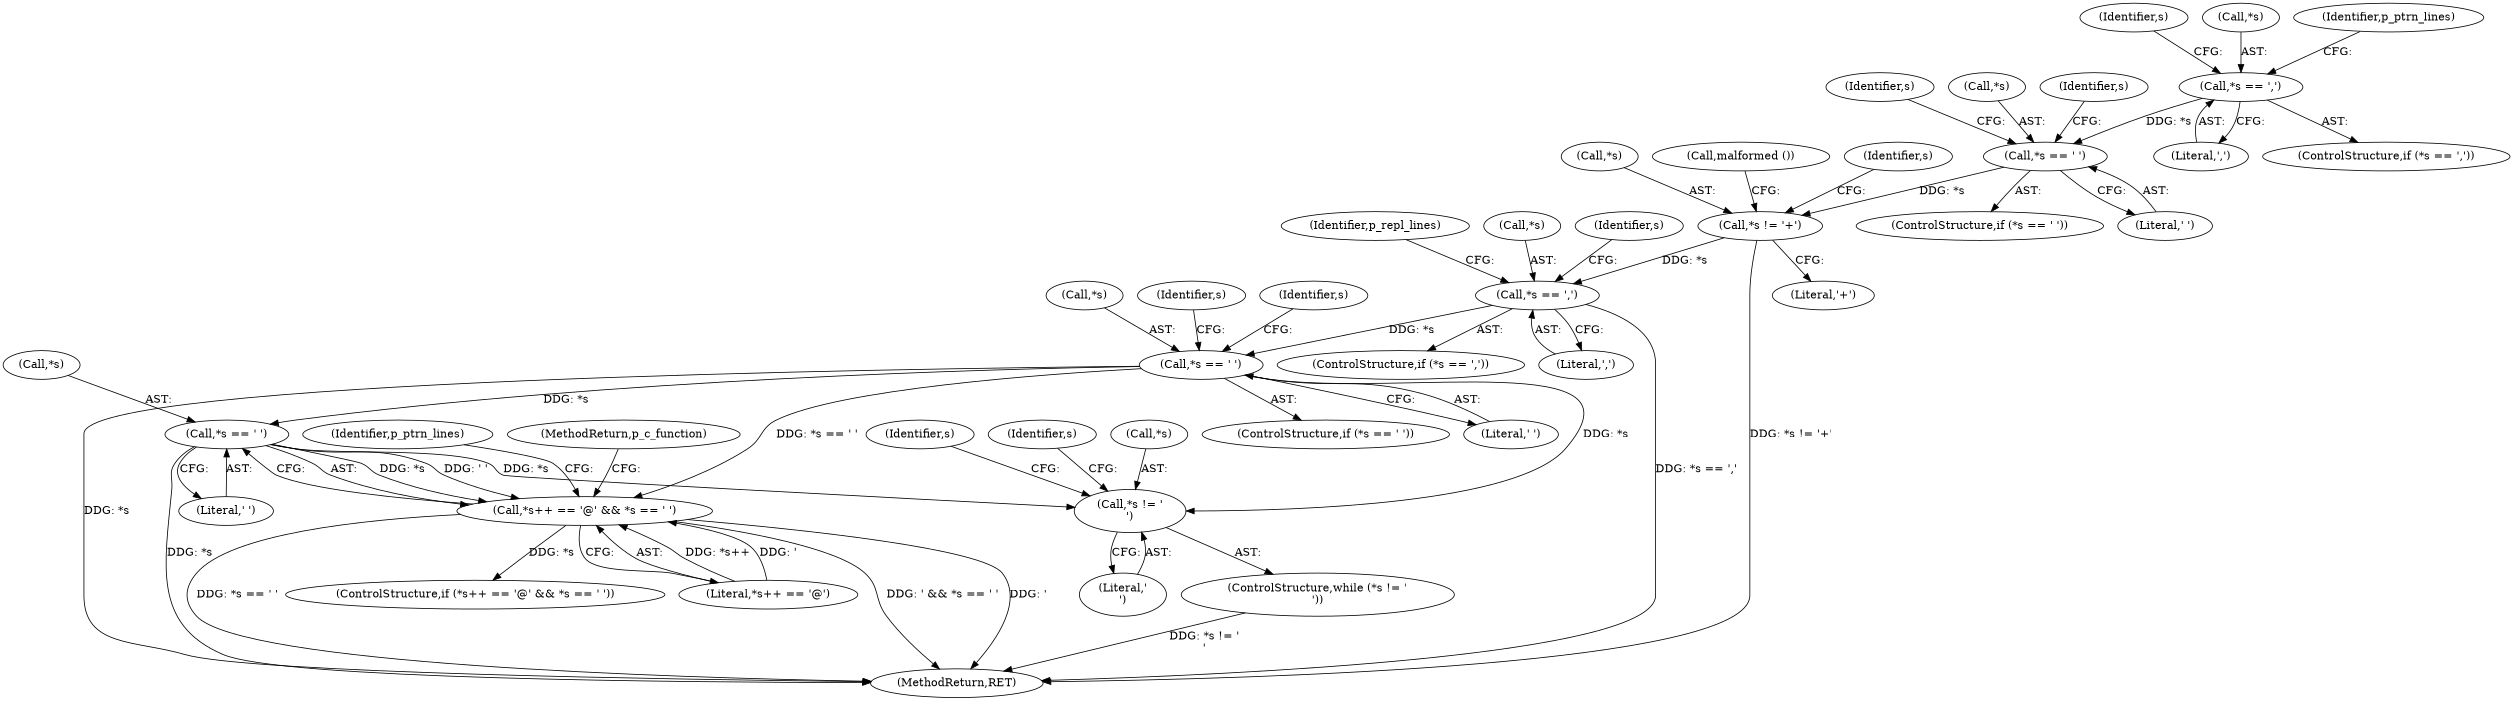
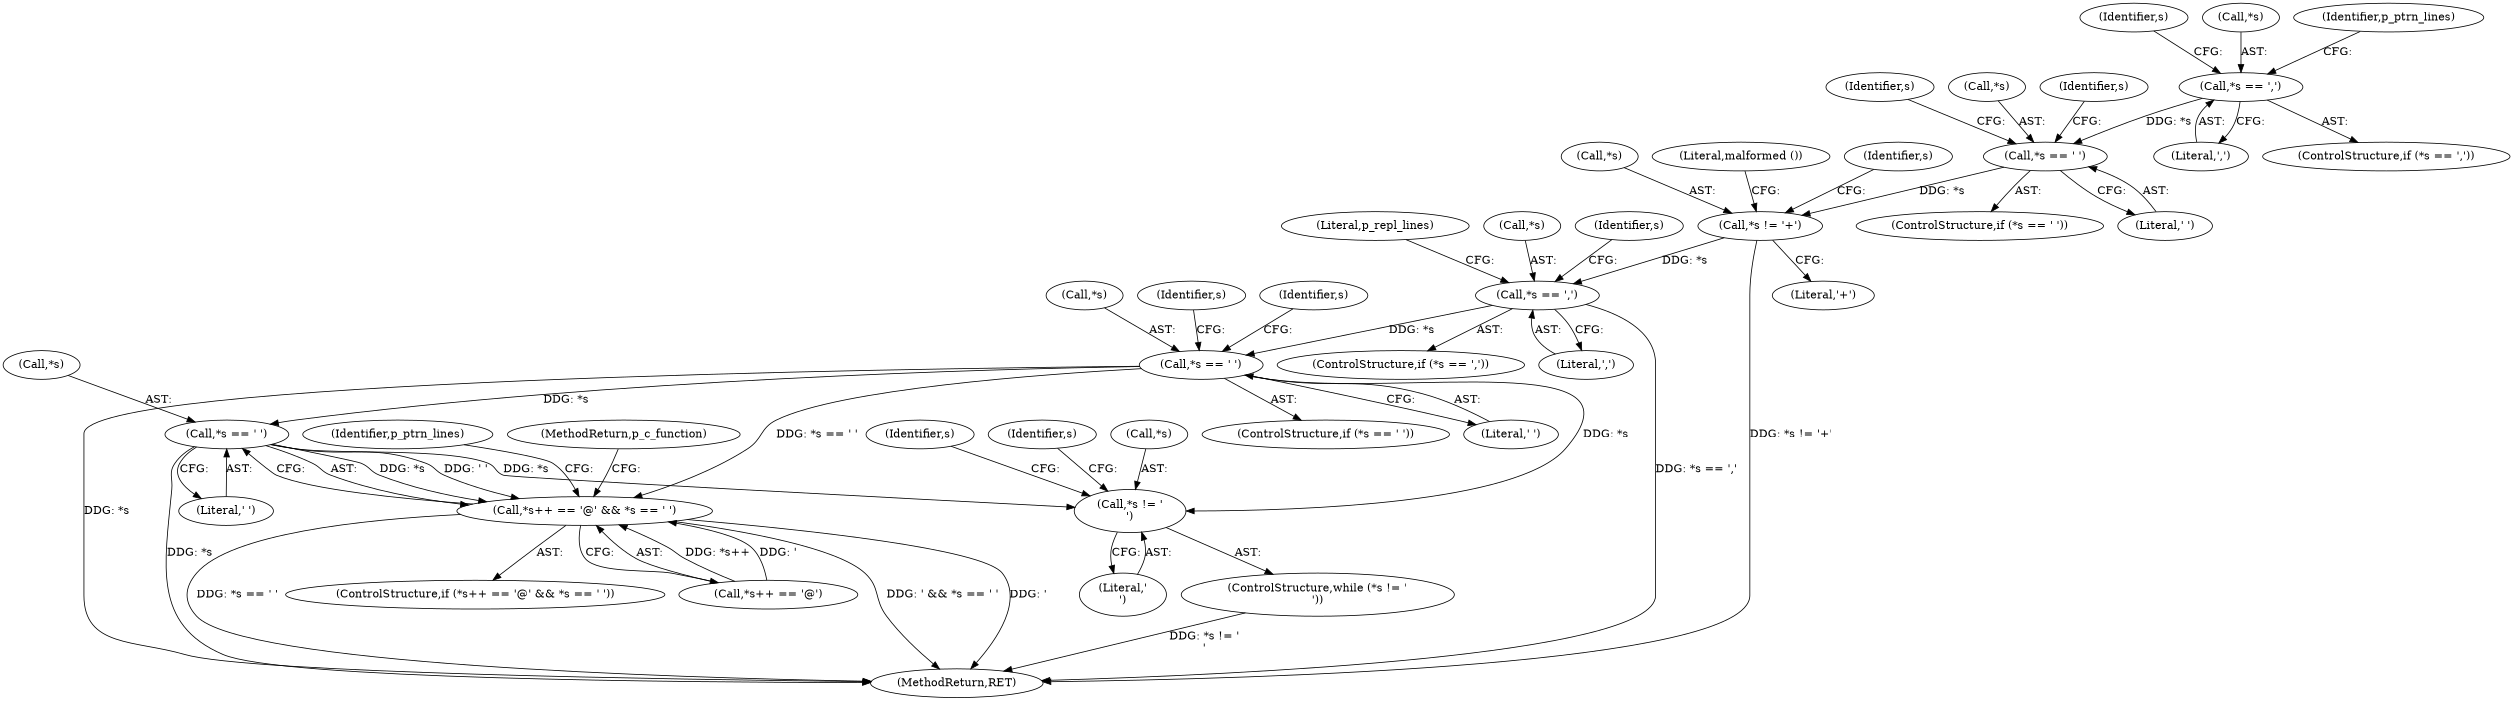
(1741, 157) -> (1741, 157)
(1375, 226) -> (1375, 226)
(552, 553) -> (552, 553)
(768, 595) -> (768, 595)
